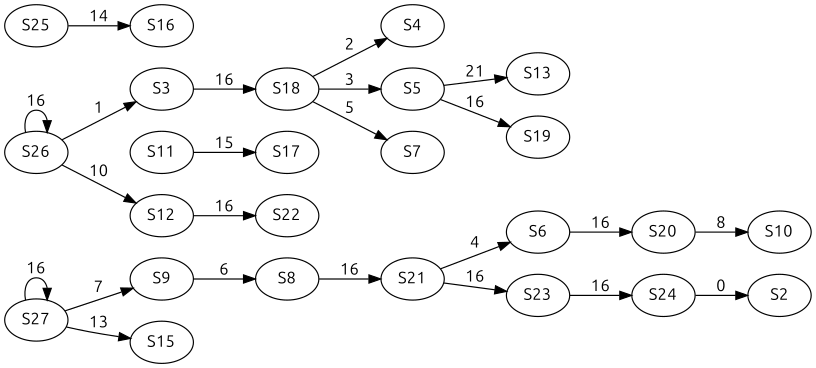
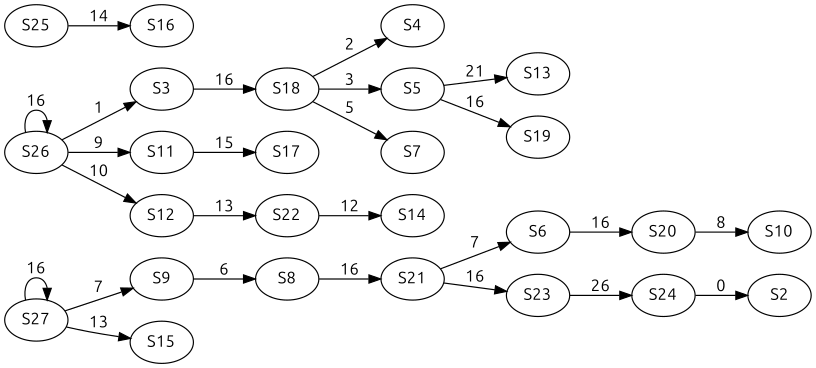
none -> (93, 152)
(224, 207) -> (224, 207)
none -> (413, 216)
(475, 243) -> (475, 243)
(601, 287) -> (601, 287)
